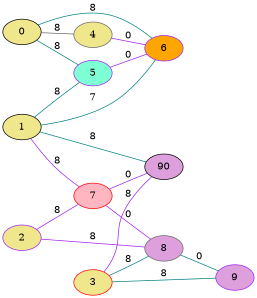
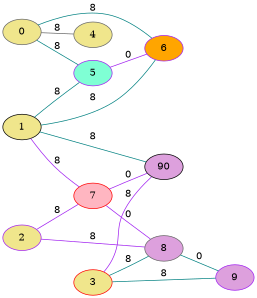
(22, 32) -> (22, 32)
(128, 42) -> none
(93, 98) -> (93, 98)
